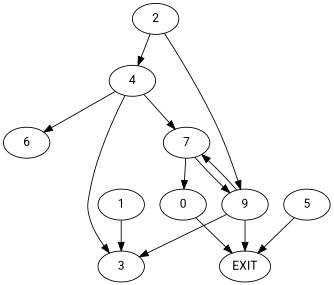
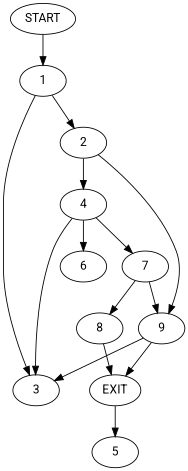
none -> (43, 19)
none -> (61, 108)
(223, 175) -> none
(183, 205) -> (100, 328)
(279, 232) -> (115, 417)
